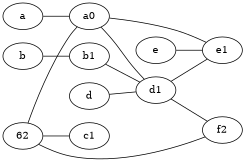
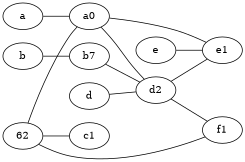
(89, 56) -> (89, 56)
(156, 90) -> (156, 90)
(222, 130) -> (222, 130)
